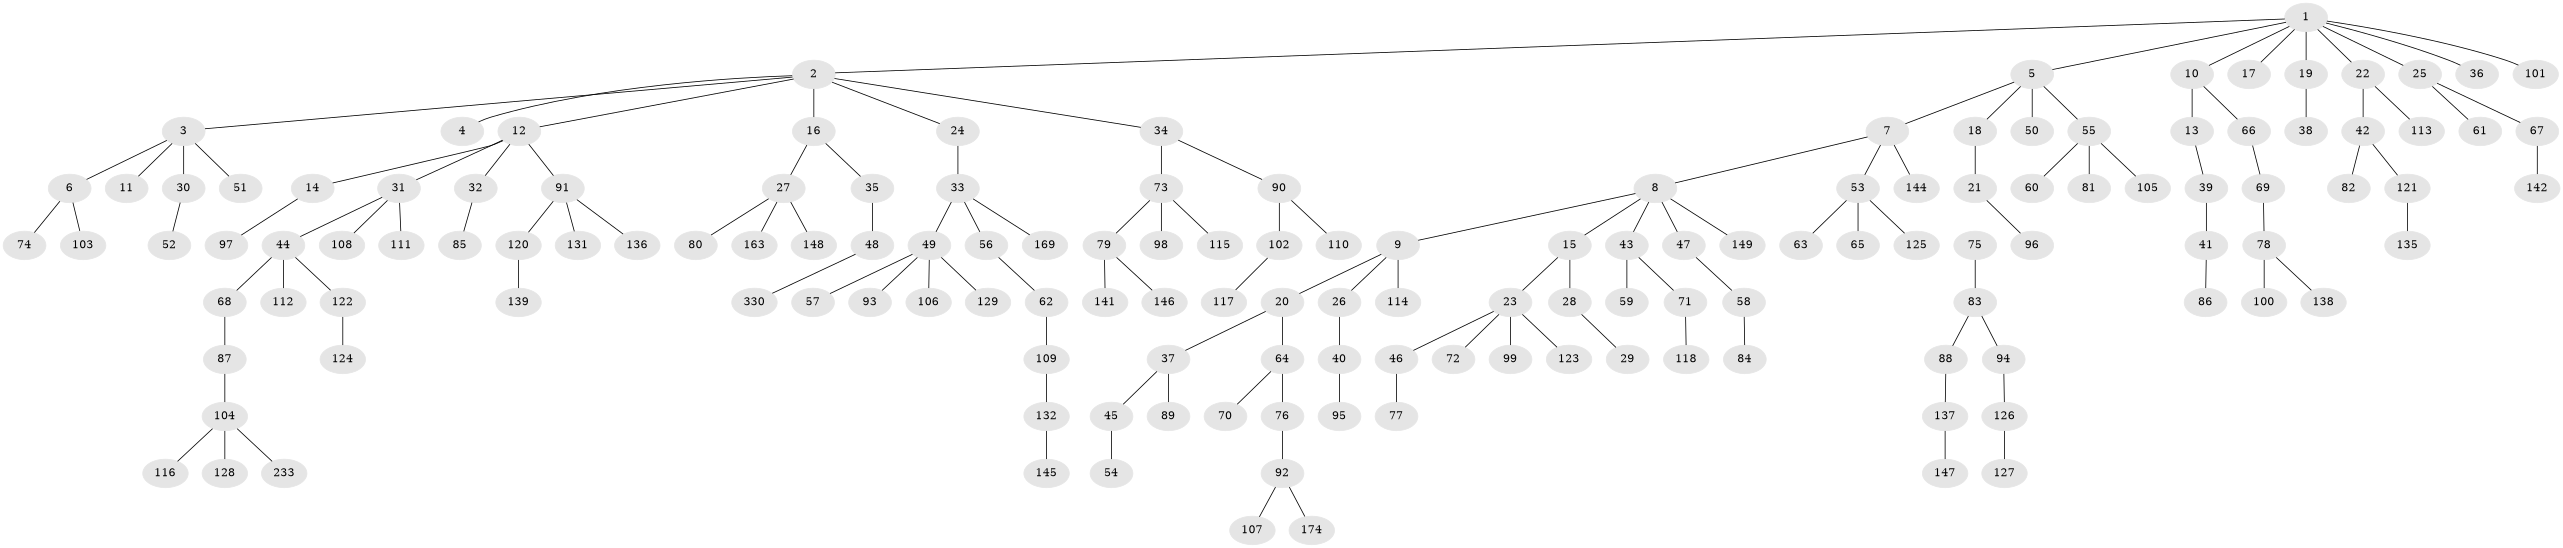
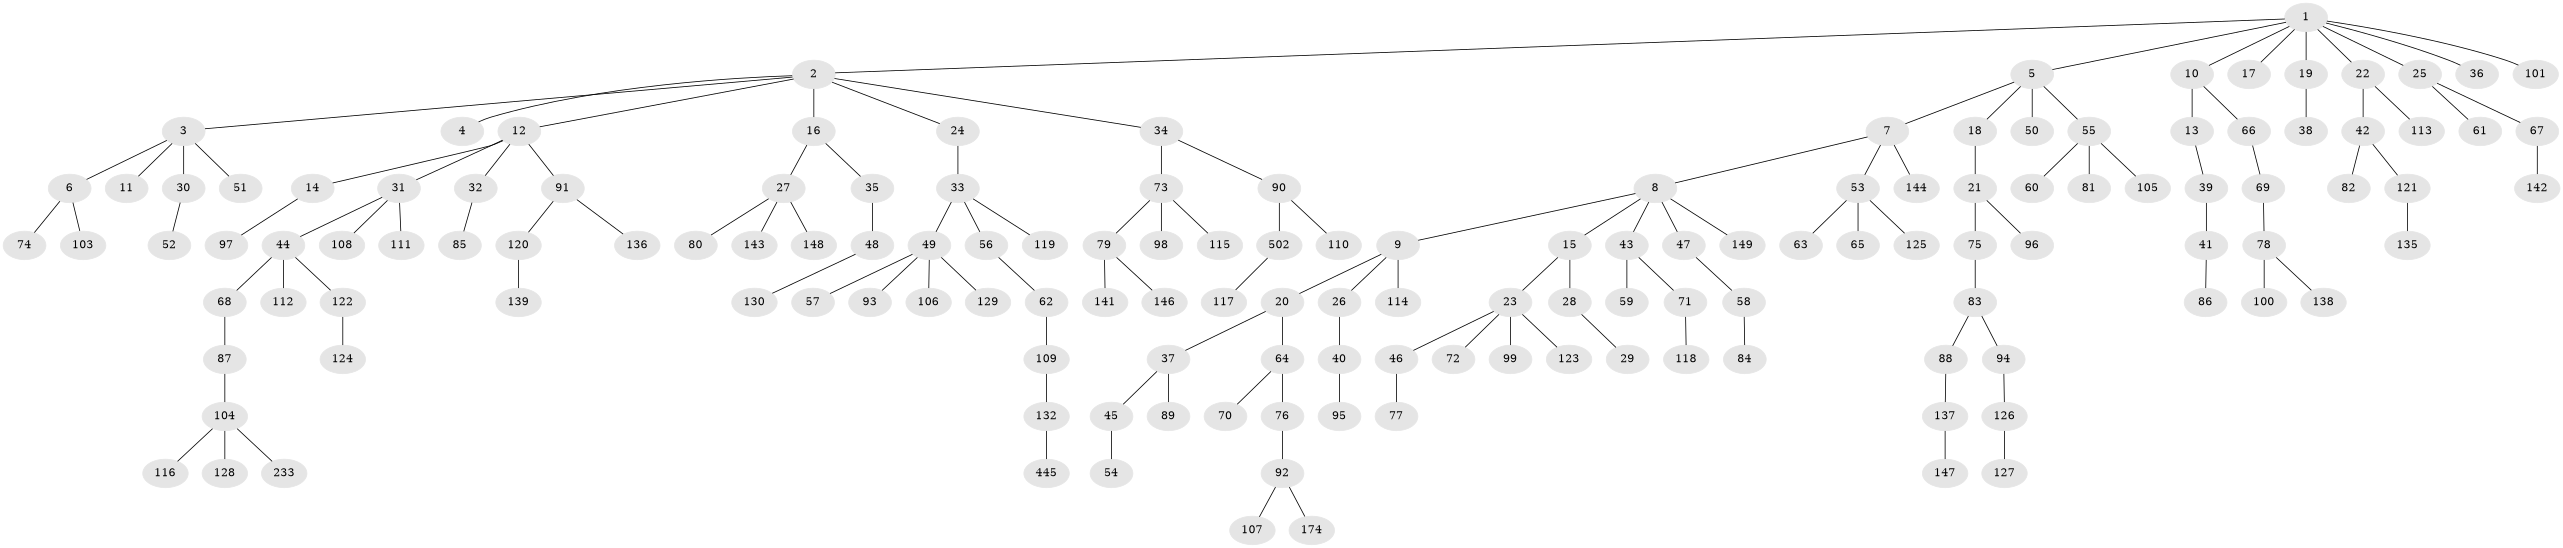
none -> (1975, 217)
(578, 245) -> none
(754, 245) -> (754, 245)
(1045, 245) -> (1045, 245)
(1279, 245) -> (1279, 245)
(754, 302) -> (754, 302)
(1047, 473) -> (1047, 473)
